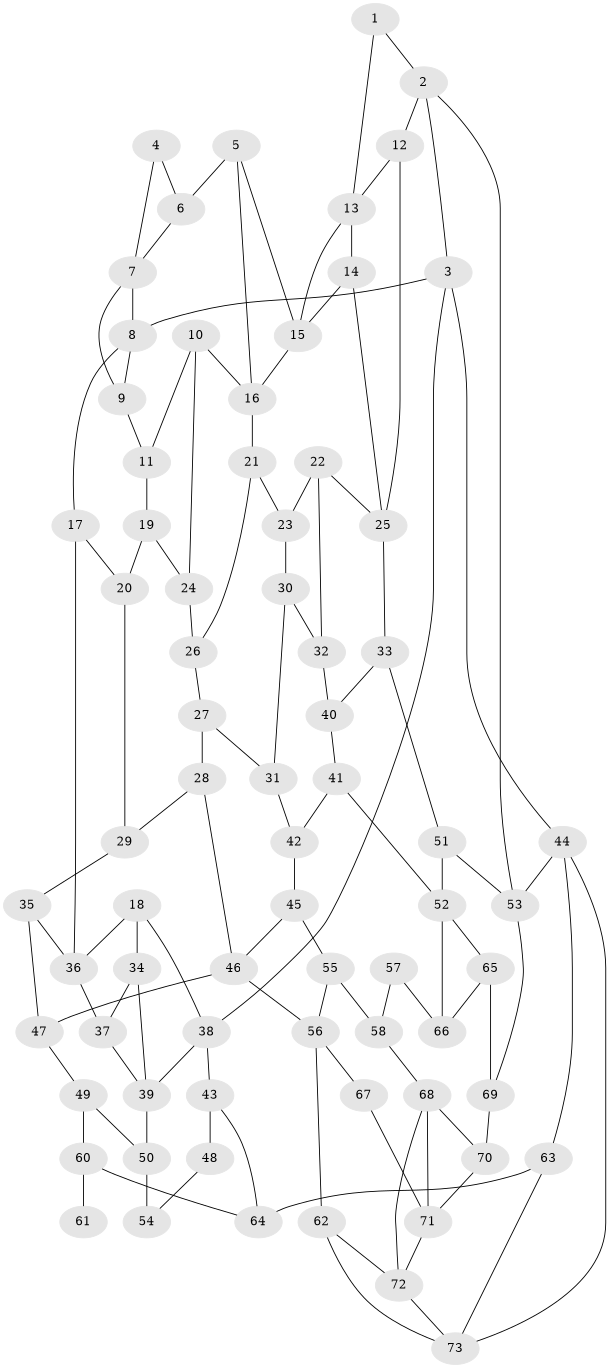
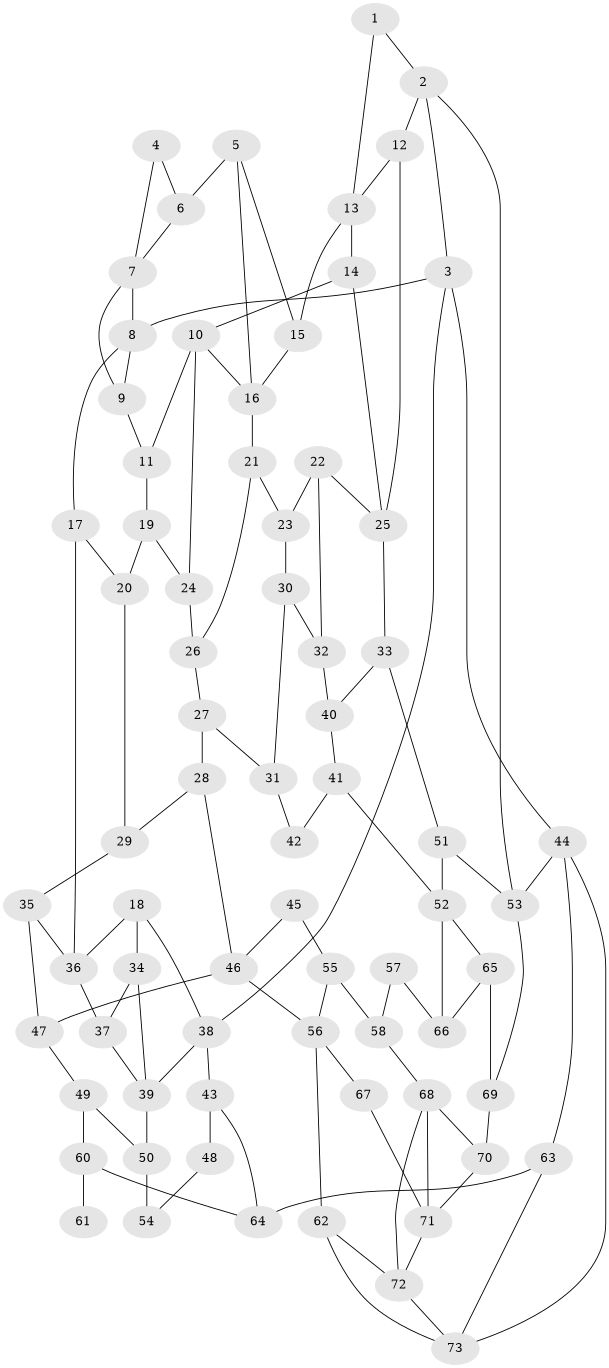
(325, 304) -> (268, 306)
(295, 874) -> none
